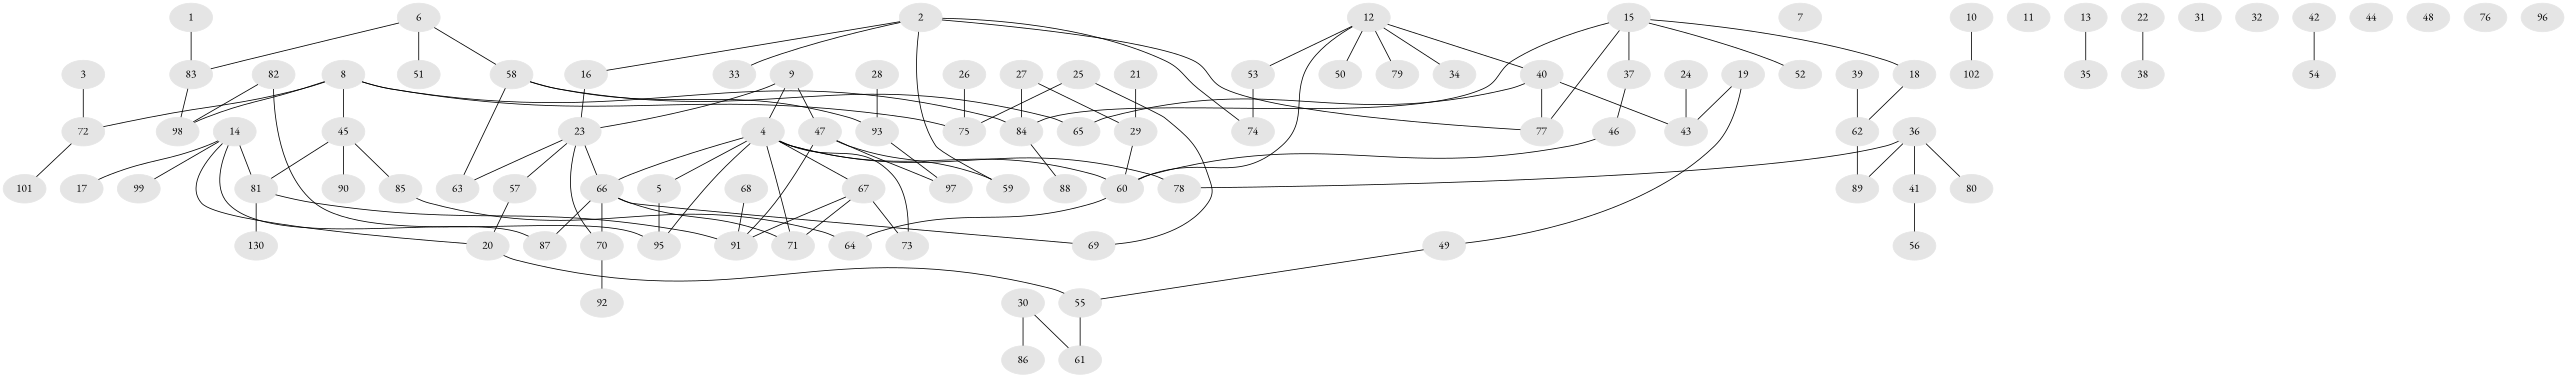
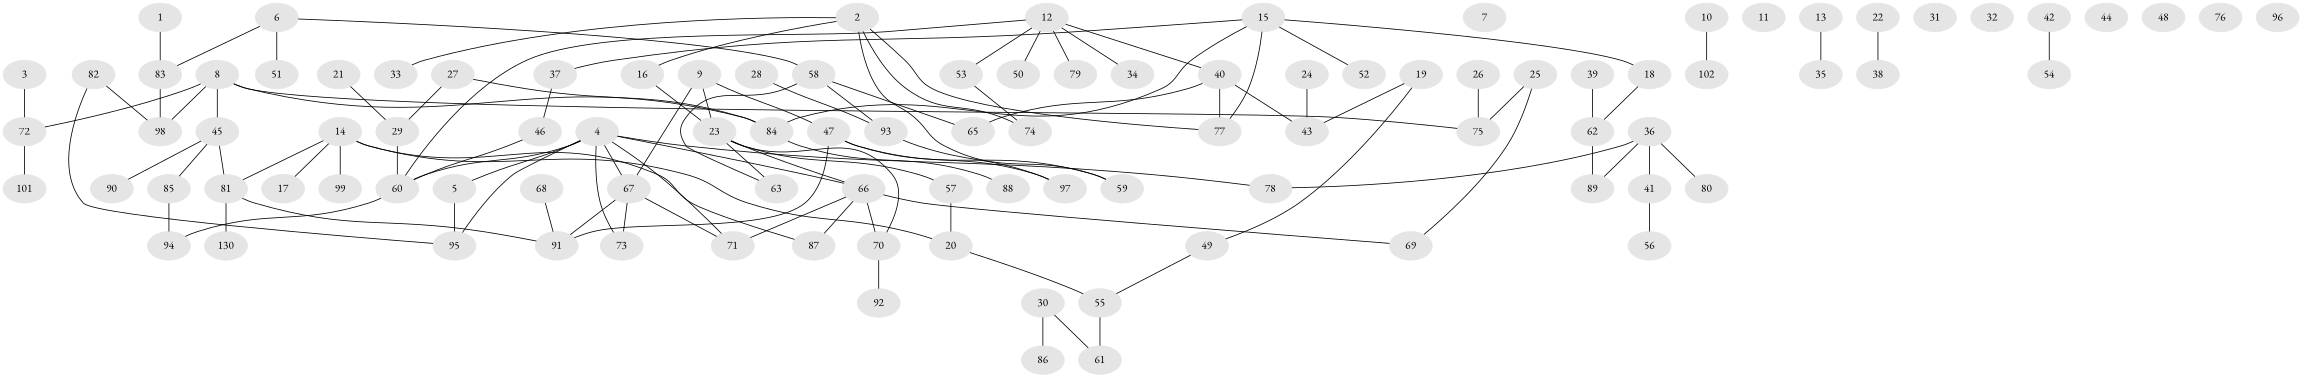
(773, 111) -> (664, 132)
(850, 246) -> (169, 246)
